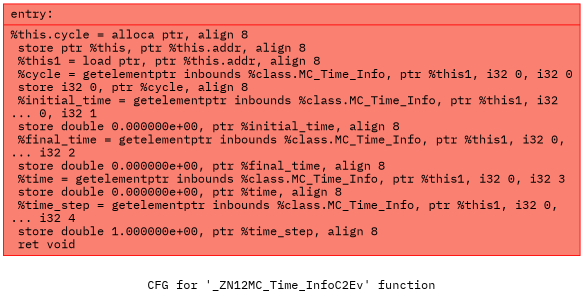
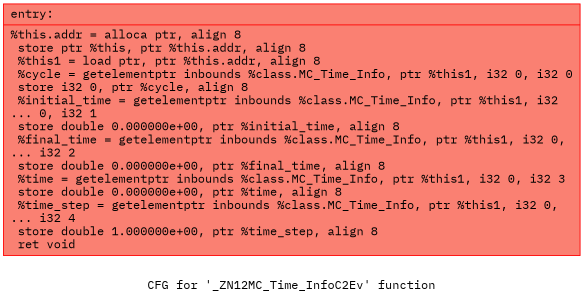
(130, 35) -> (126, 35)
